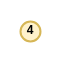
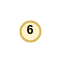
(31, 31) -> (31, 31)
